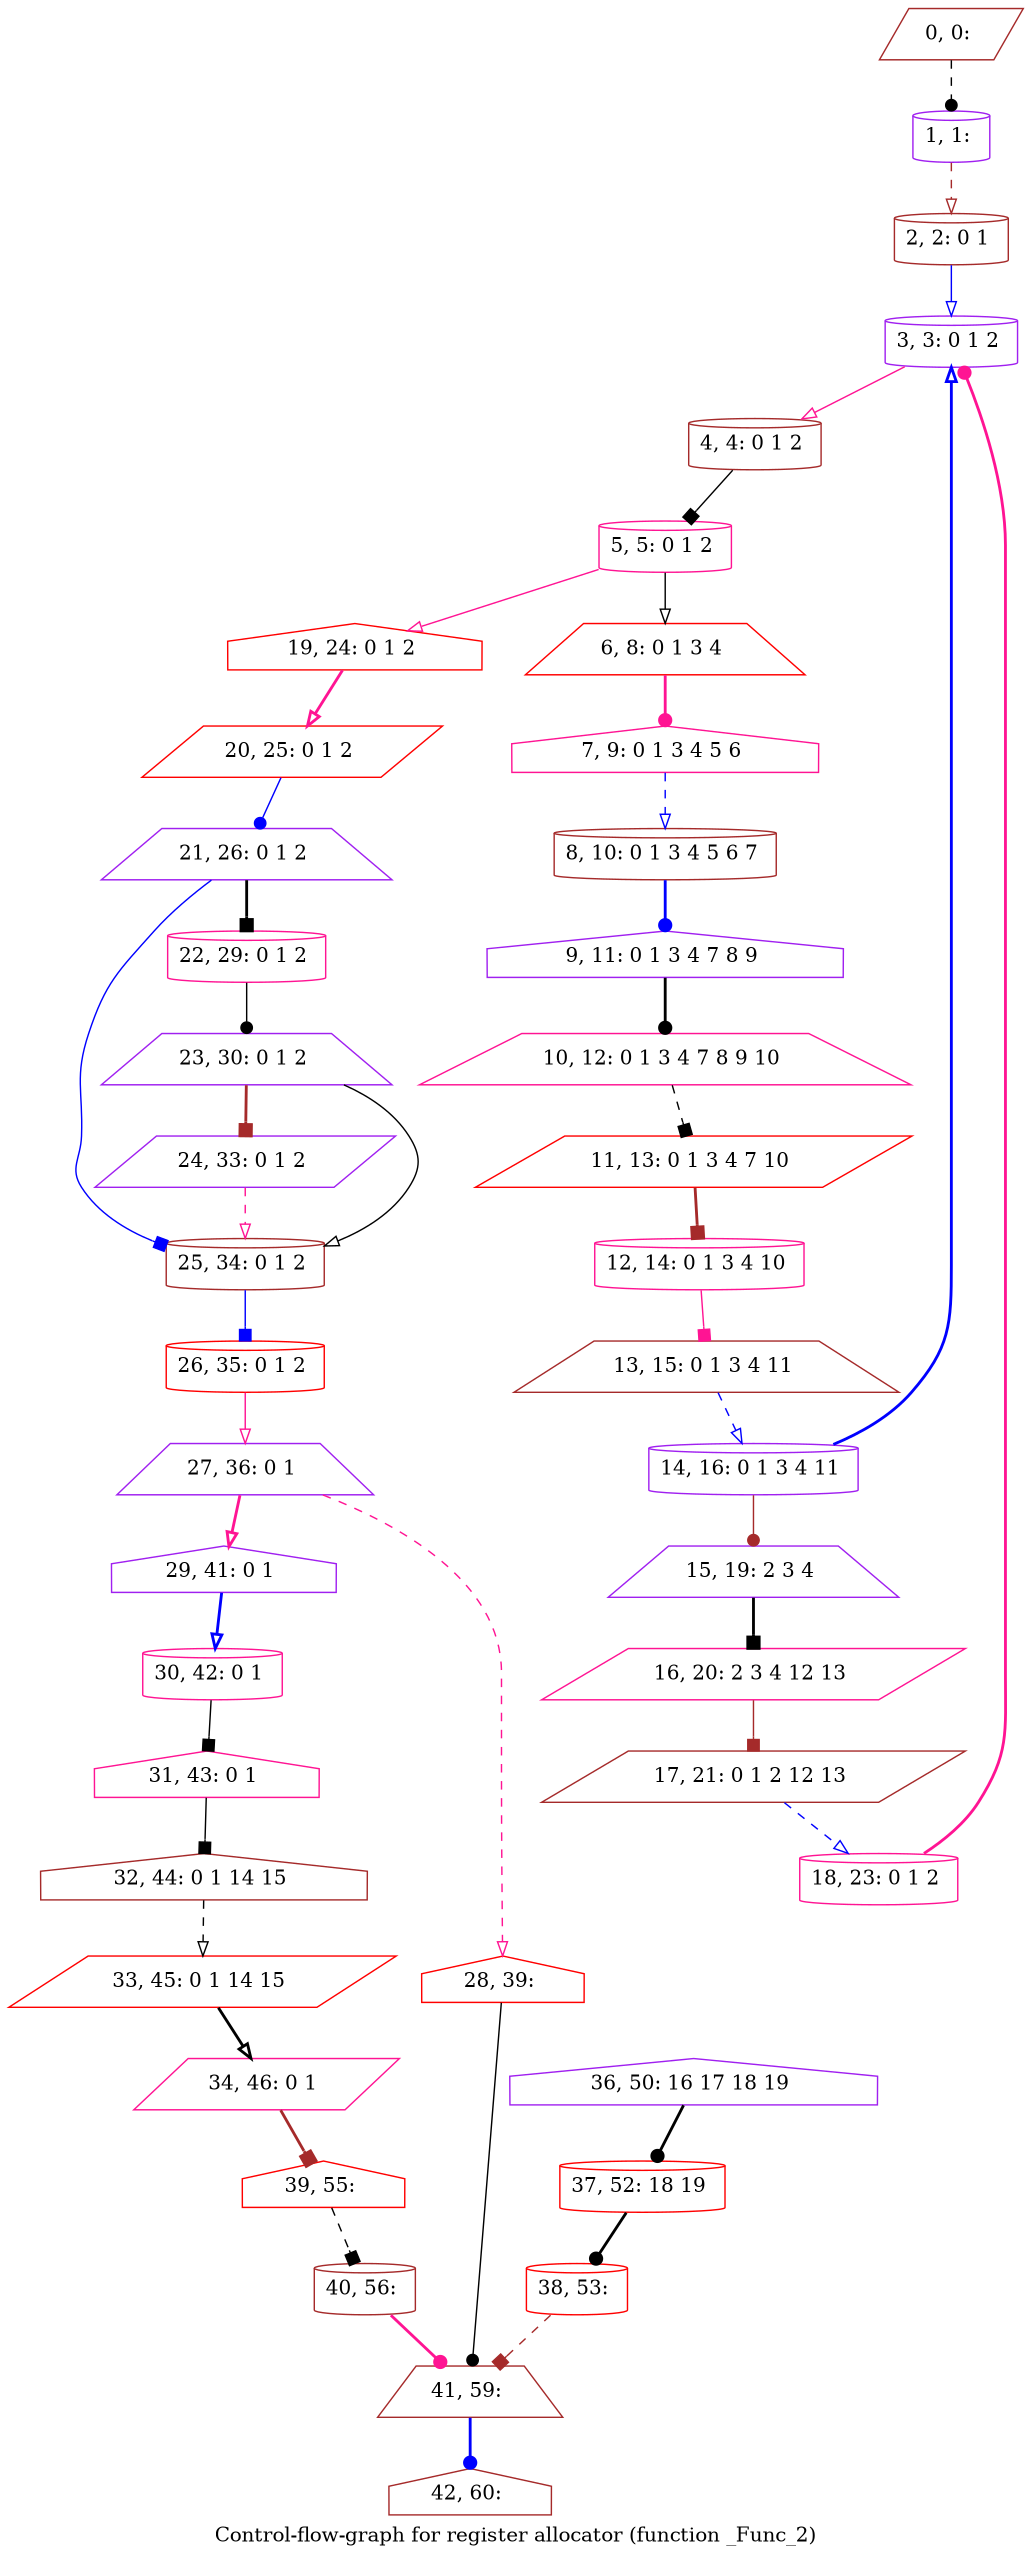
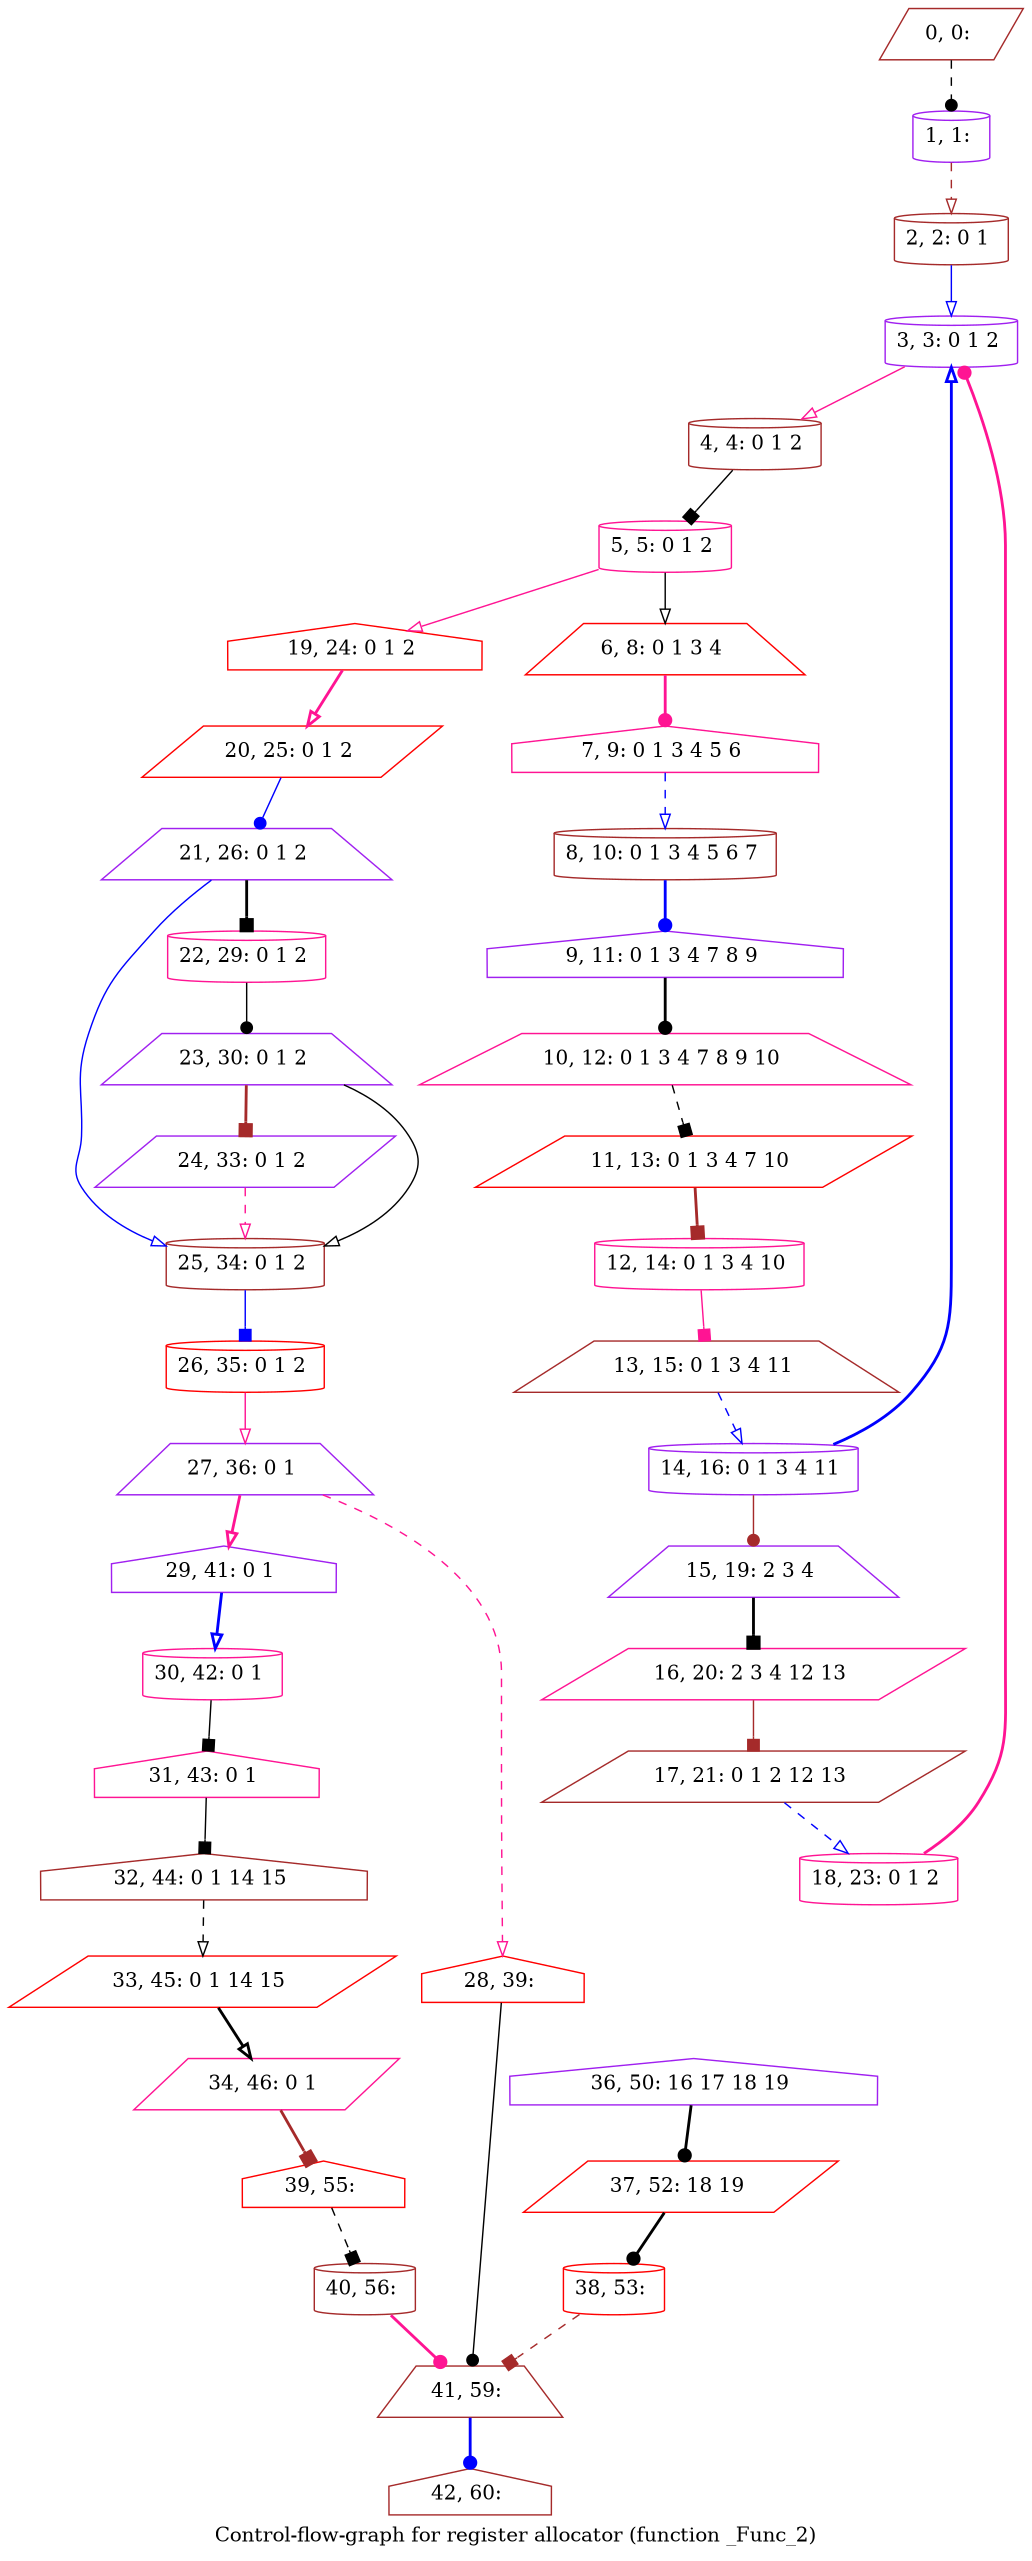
(83, 1056) -> (83, 1056)
(642, 2187) -> (681, 2187)
